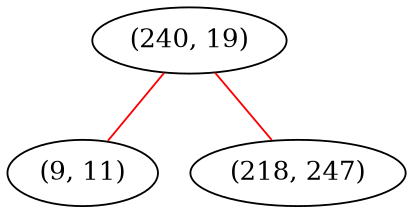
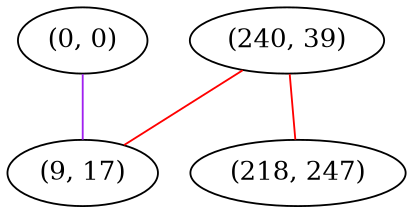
none -> (83, 40)
(189, 40) -> (287, 40)
(83, 173) -> (83, 173)
